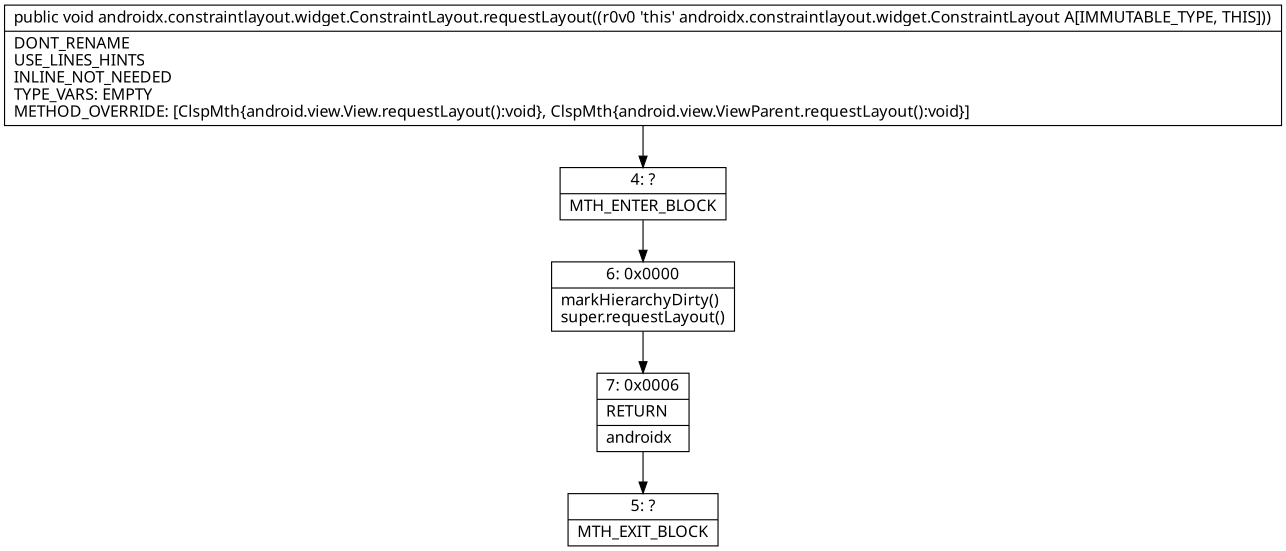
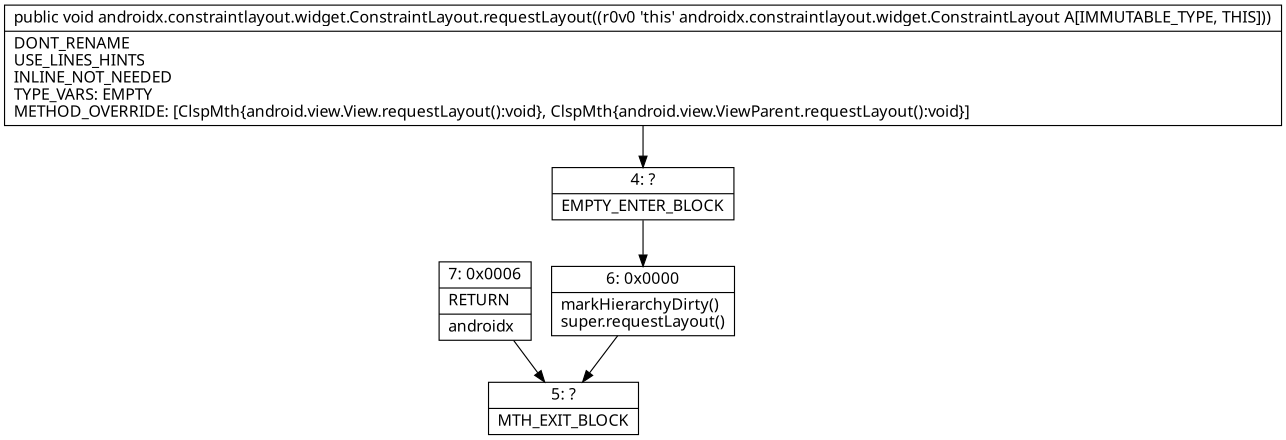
(643, 206) -> (643, 206)
(643, 346) -> (604, 354)
